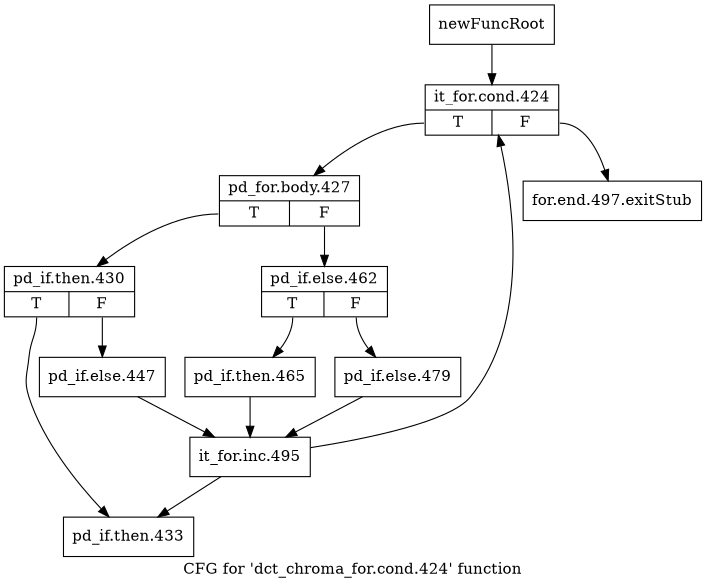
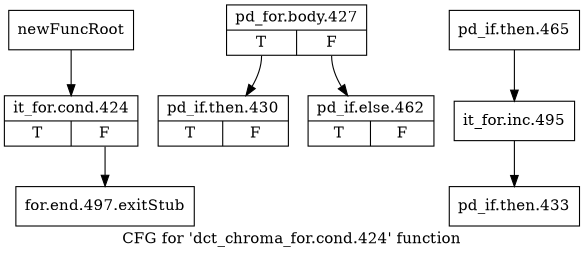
(370, 137) -> none
(289, 334) -> none
(493, 358) -> none
(102, 377) -> none
(398, 377) -> none
(39, 421) -> none
